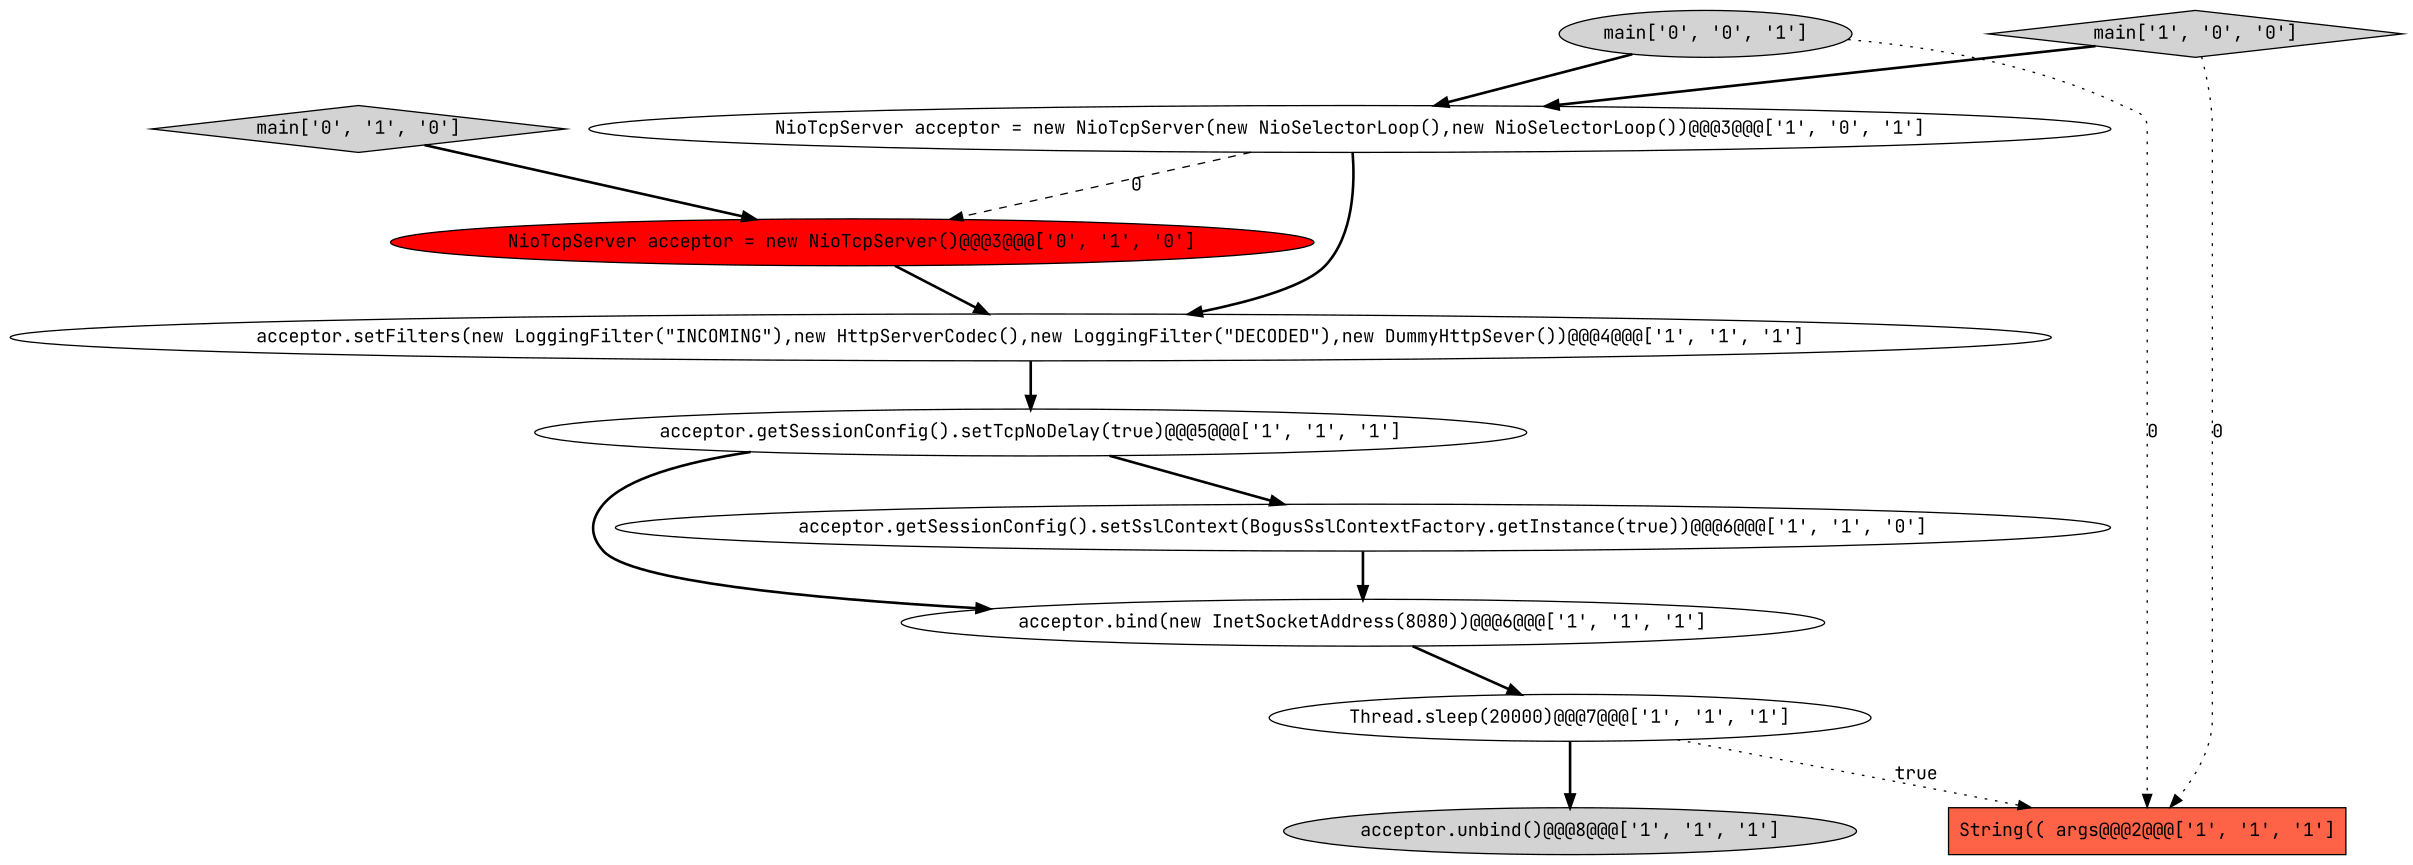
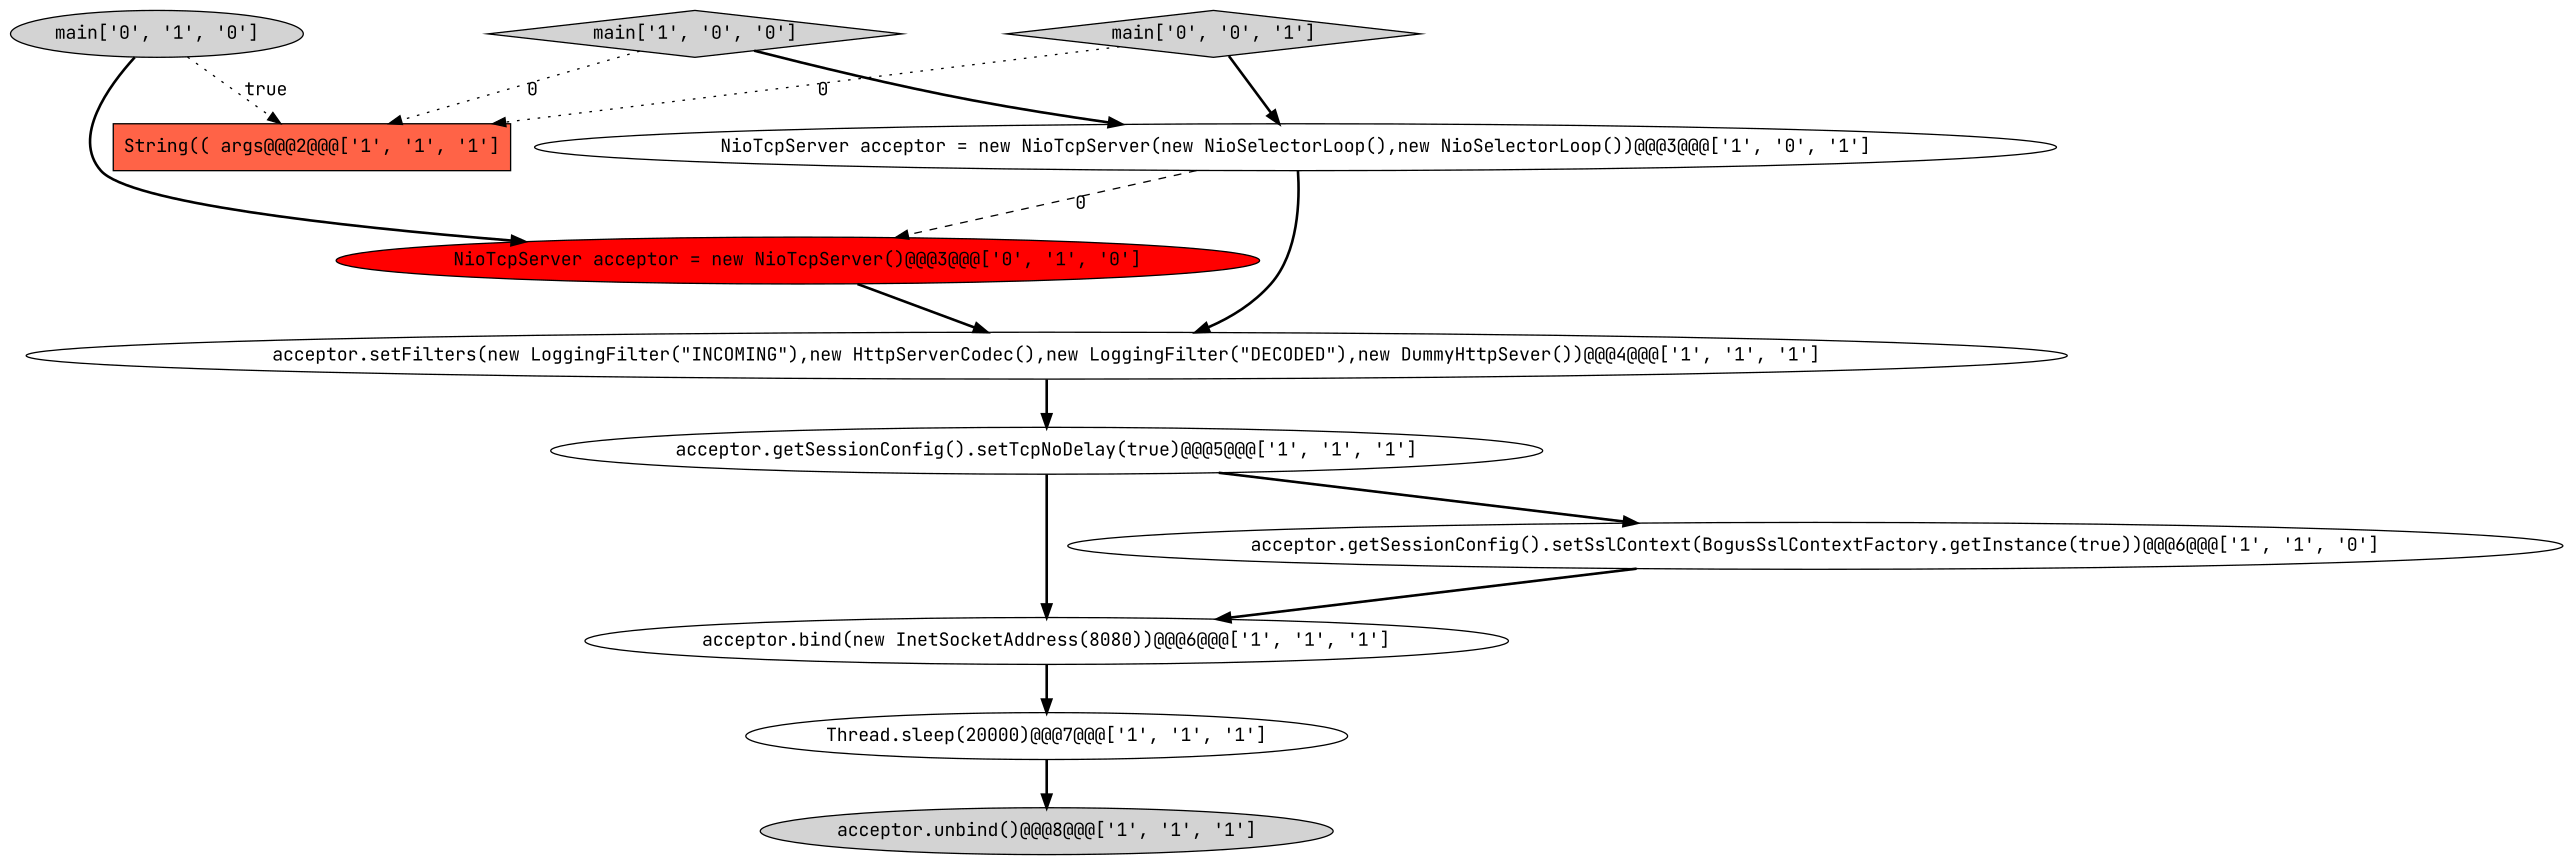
(1706, 34) -> (1213, 34)
(358, 129) -> (157, 34)
(1848, 772) -> (229, 87)
